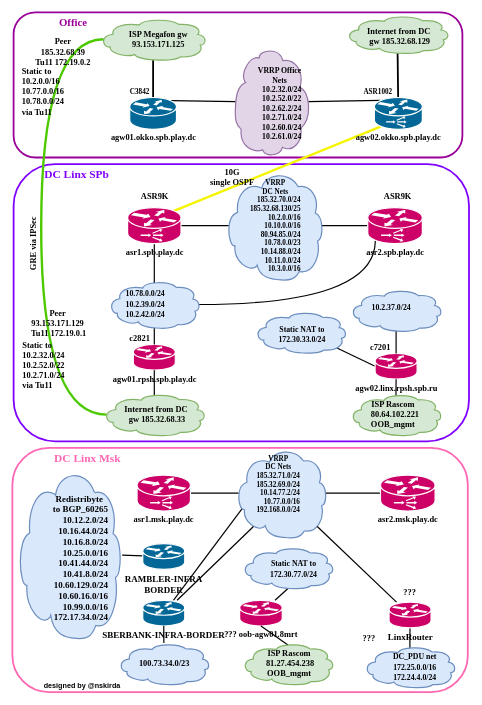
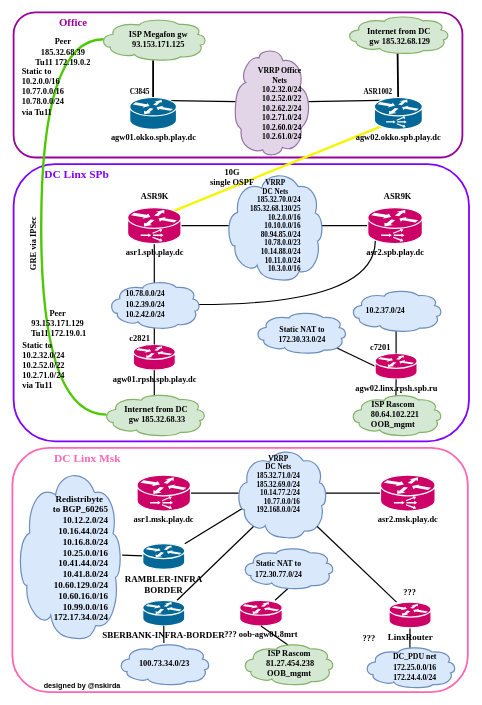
(140, 92) -> (140, 92)
(404, 308) -> (398, 311)
(208, 554) -> (214, 526)
(294, 564) -> (279, 564)
